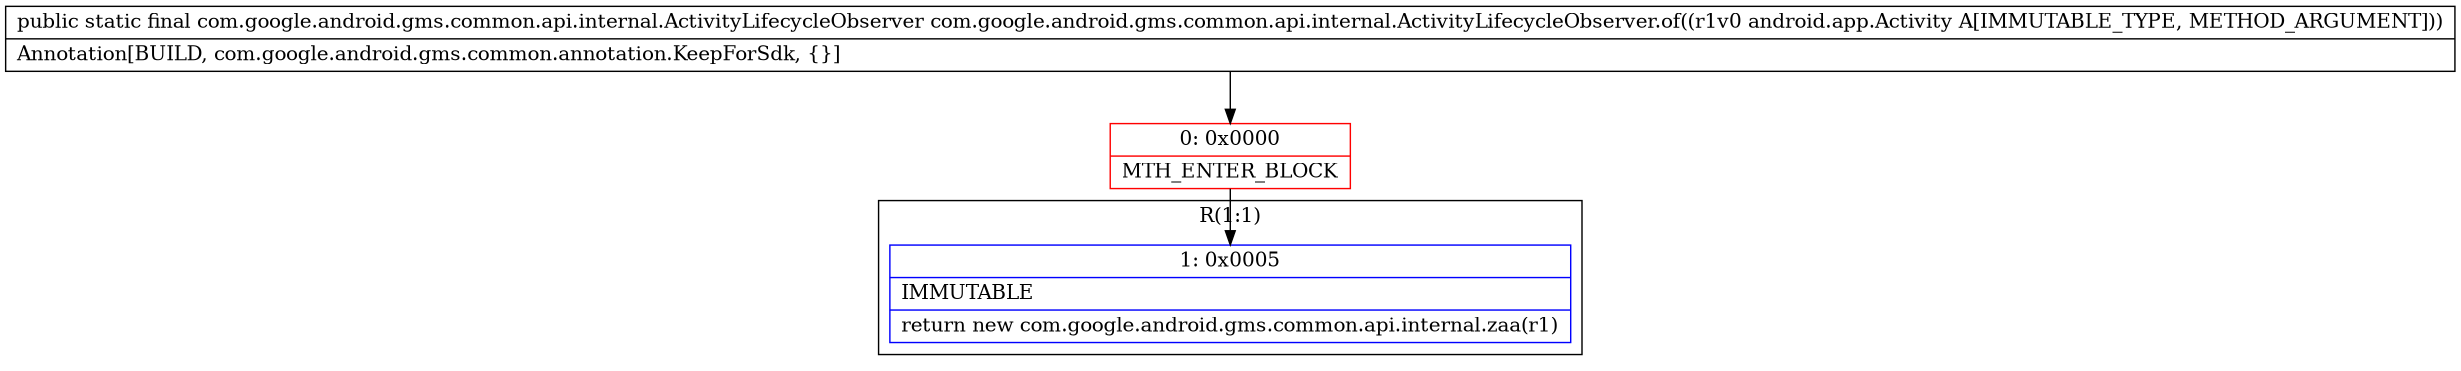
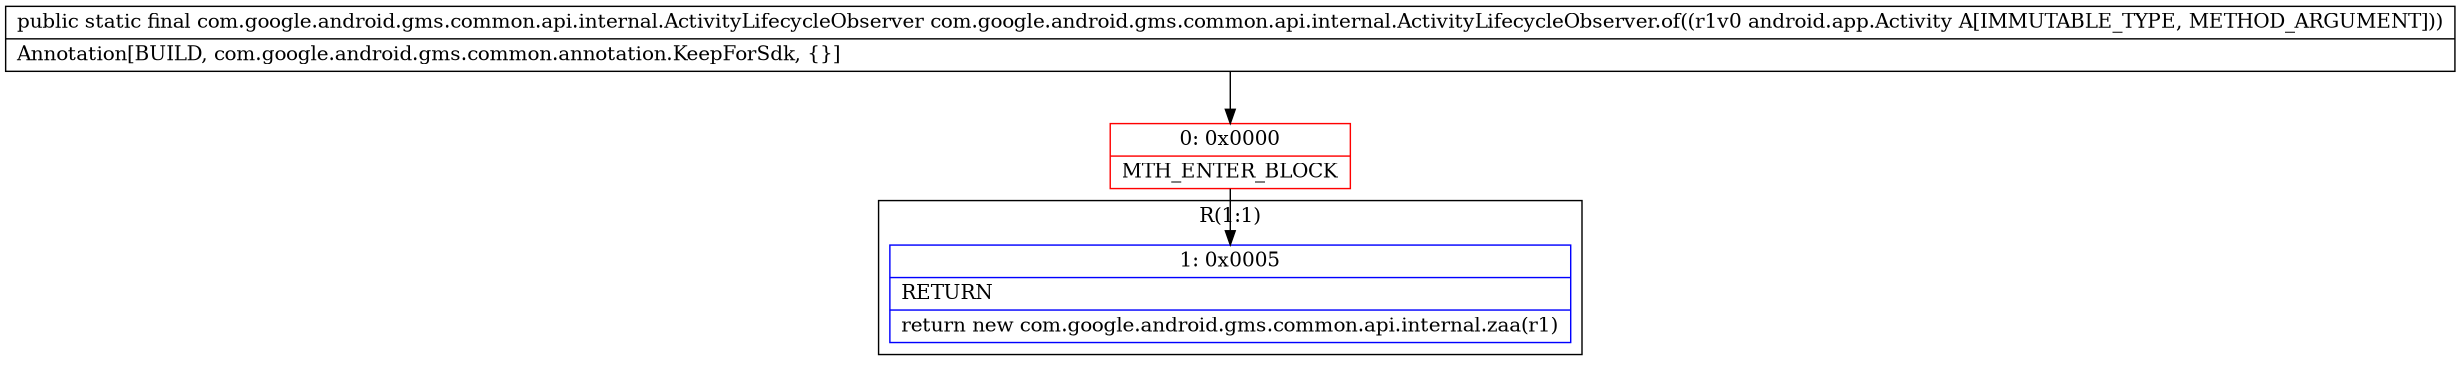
(968, 293) -> (947, 293)
